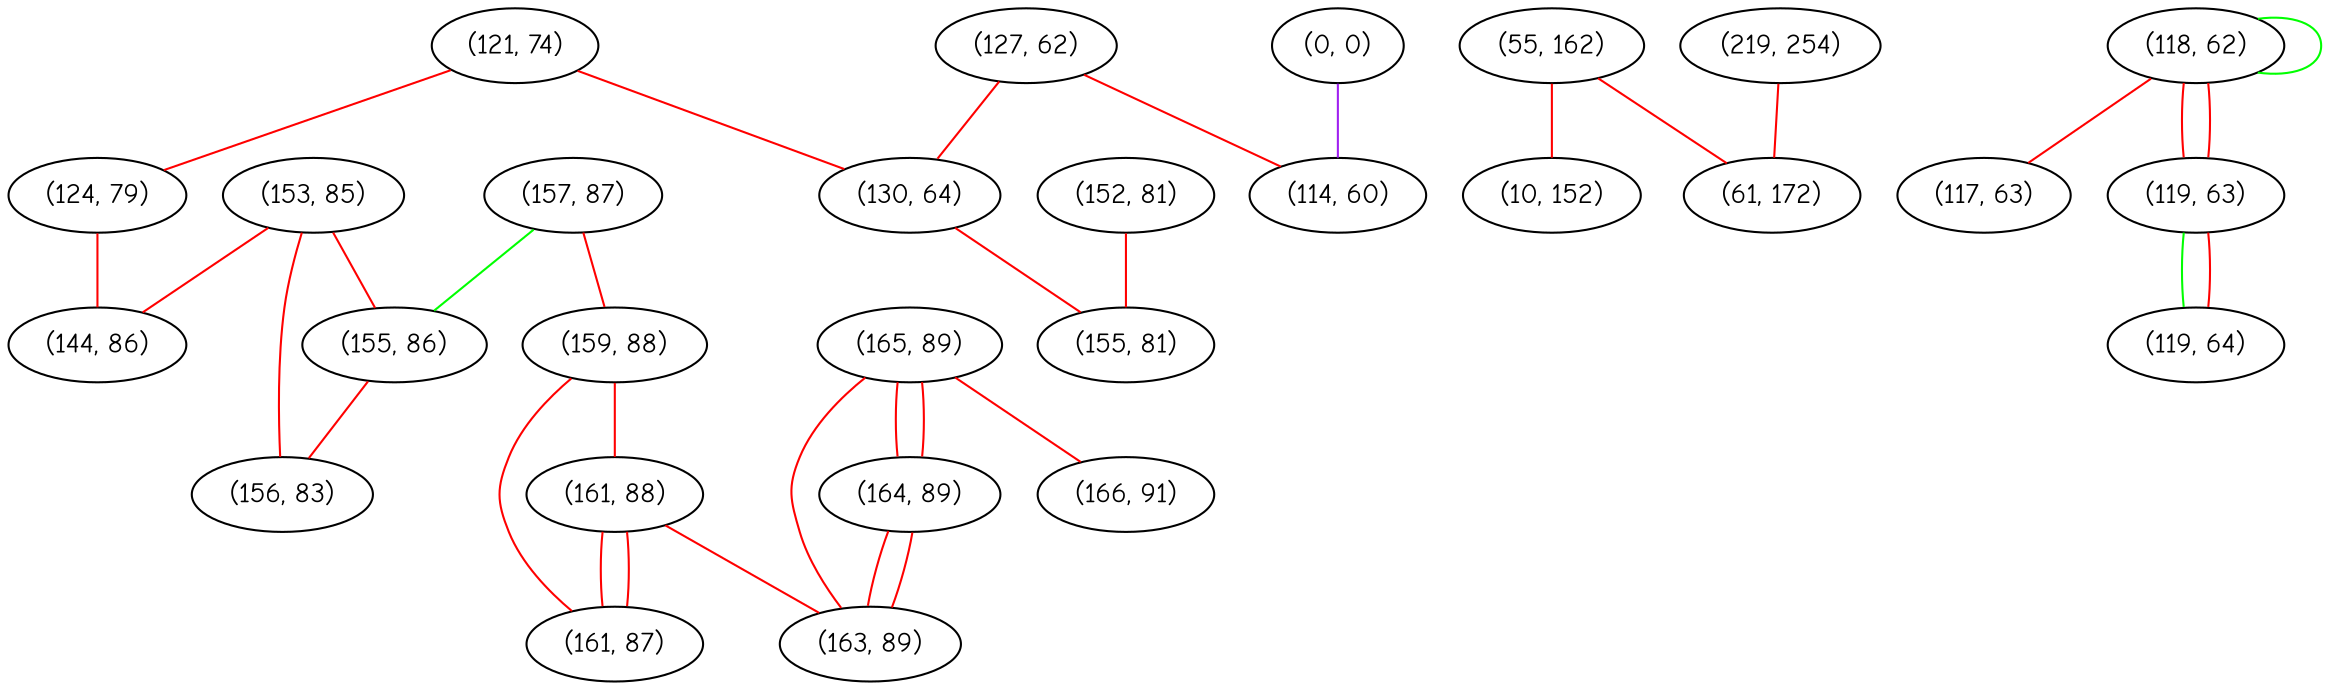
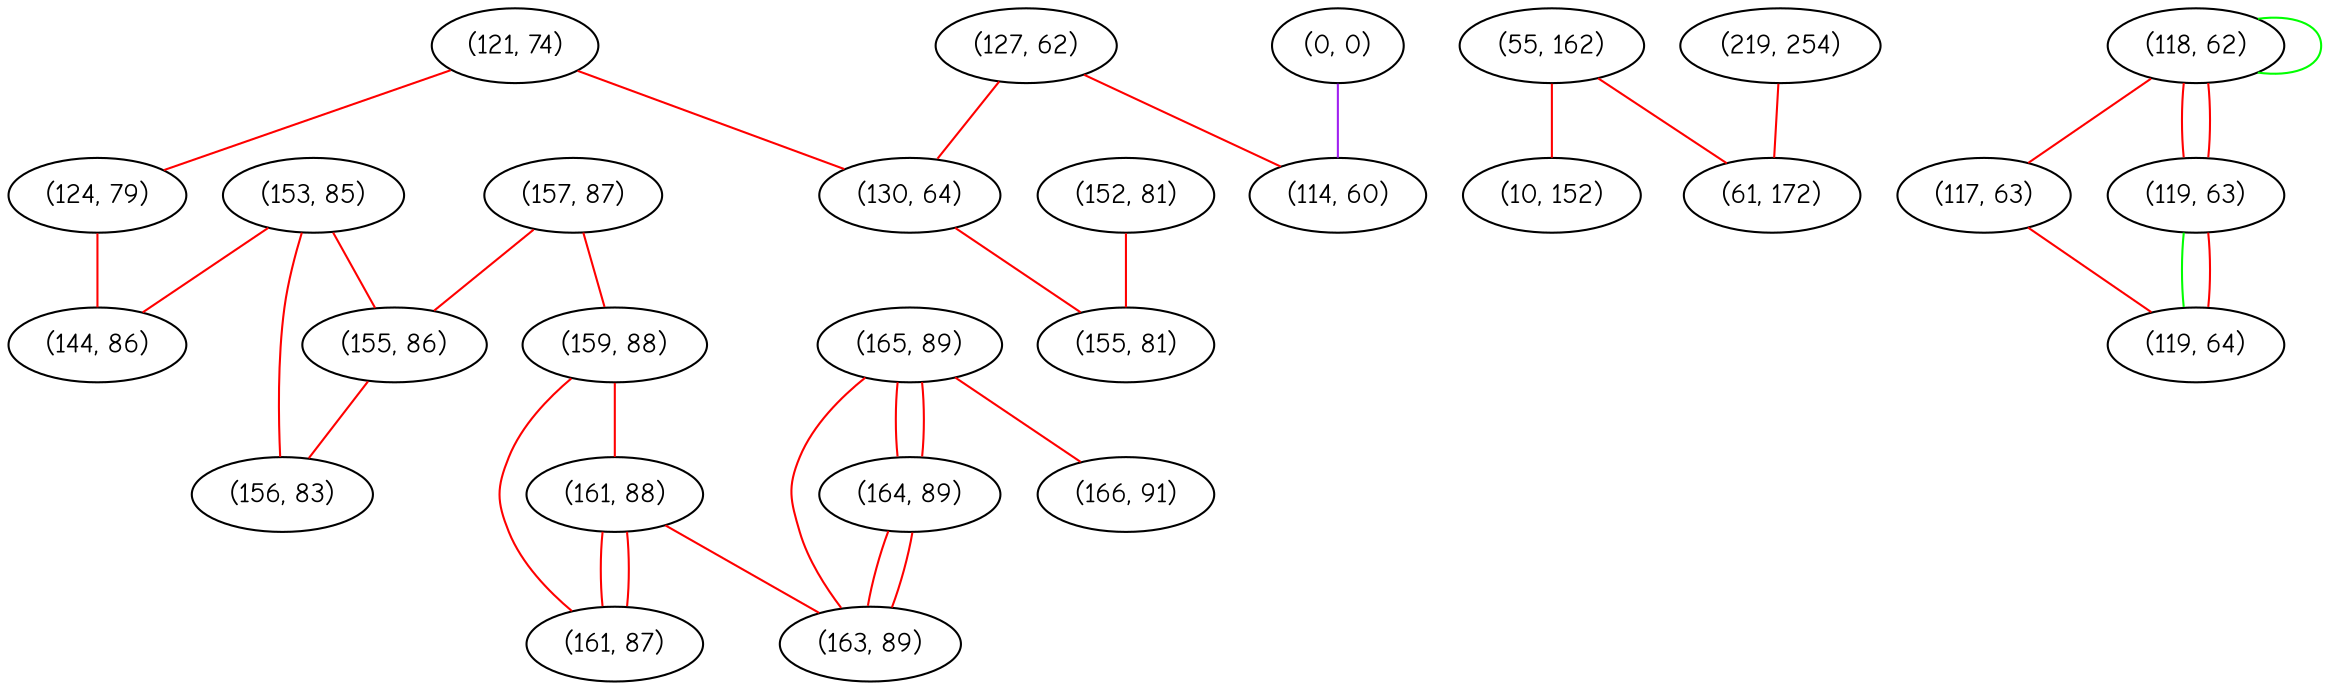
(484, 270) -> (484, 270)
none -> (2090, 270)
